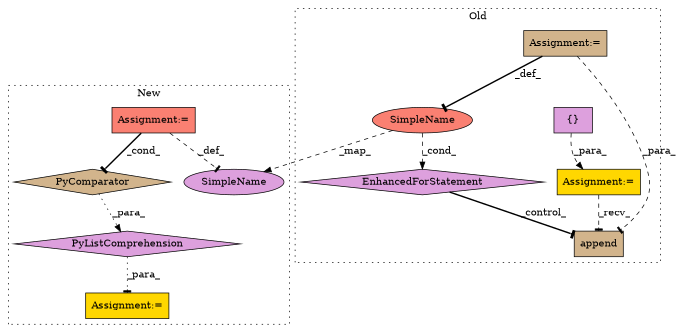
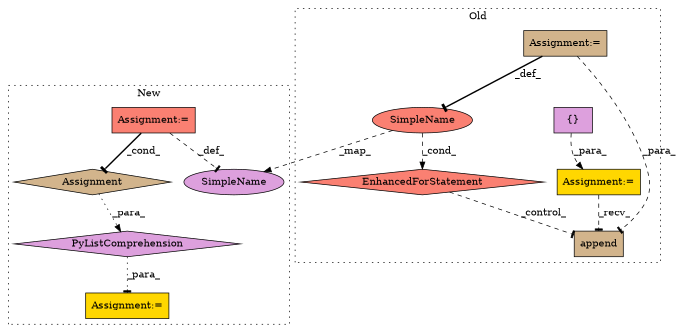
(92, 182) -> (92, 182)
(422, 182) -> (422, 182)
(510, 213) -> (510, 213)
